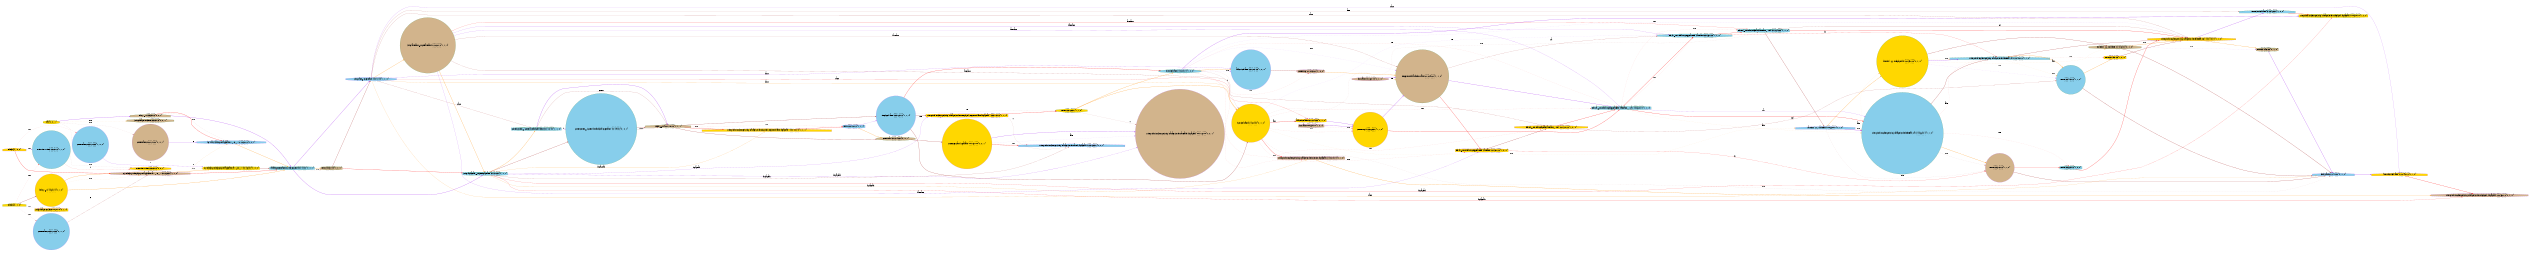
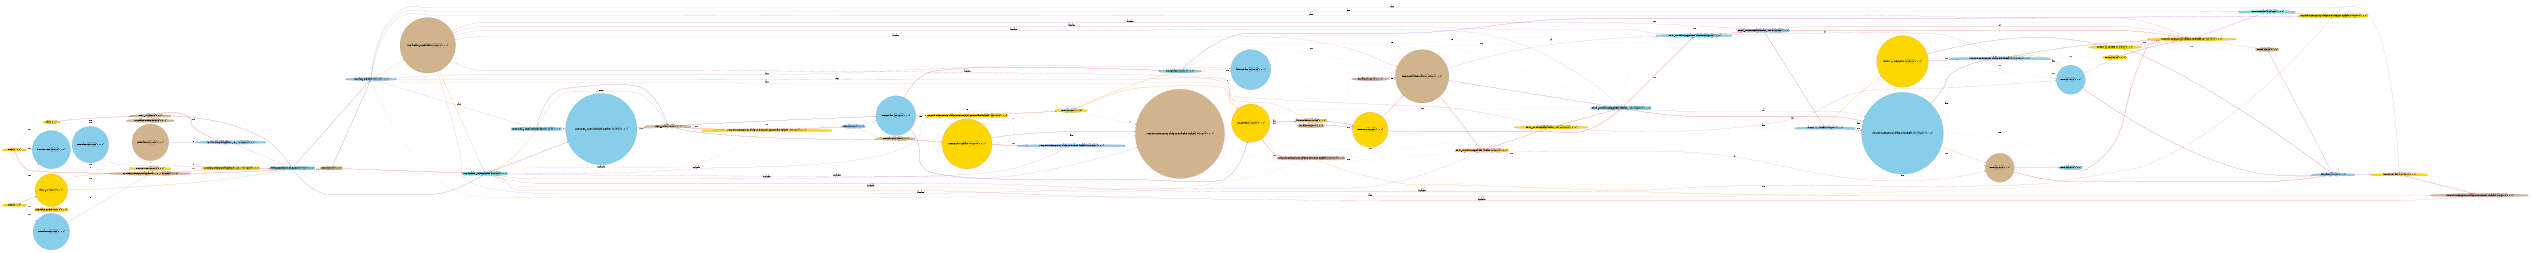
(2115, 47) -> (2115, 47)
(1311, 71) -> none
(1310, 132) -> (1284, 125)
